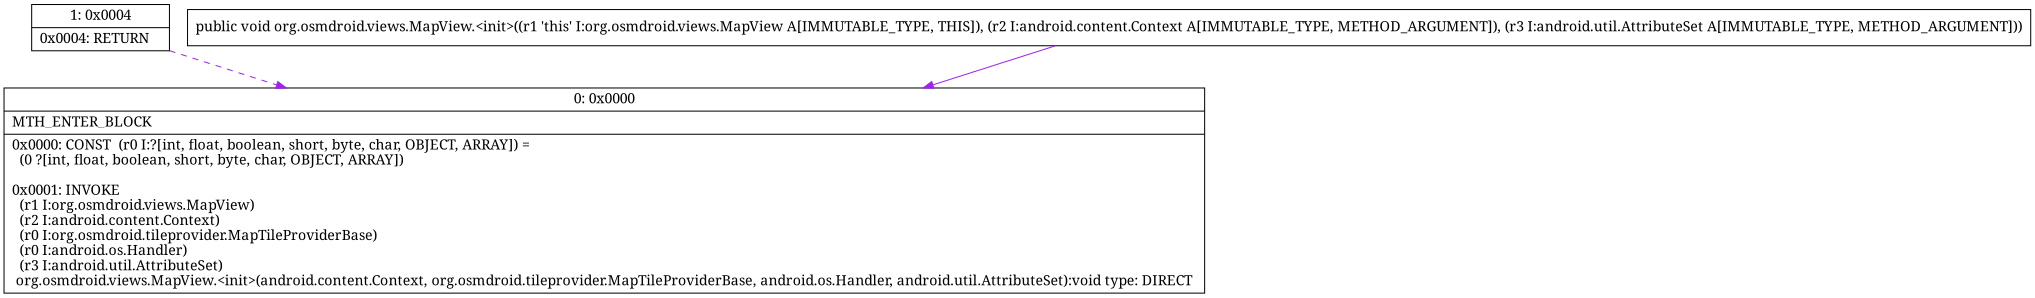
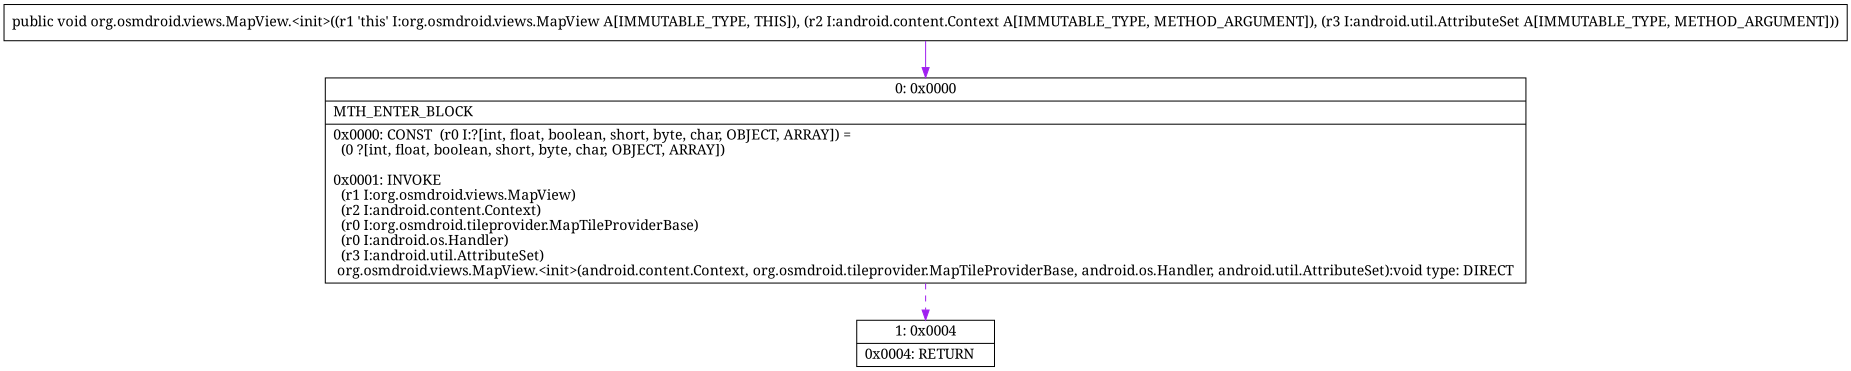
(223, 68) -> (926, 297)
